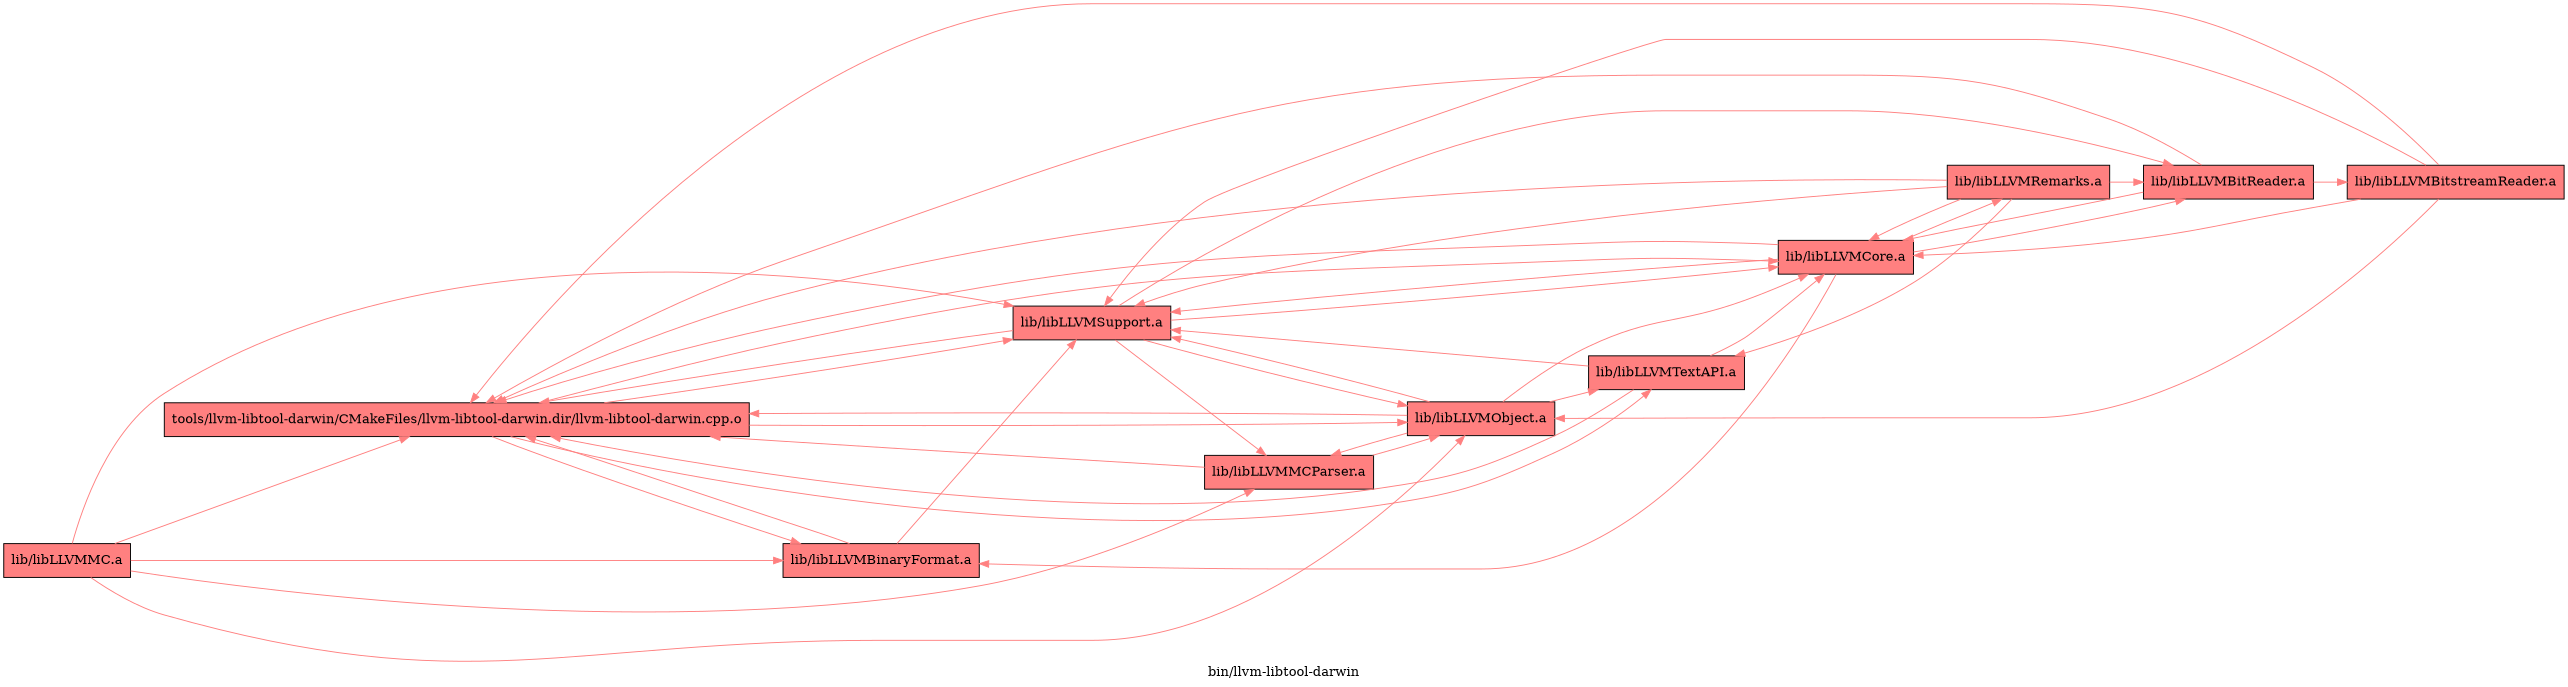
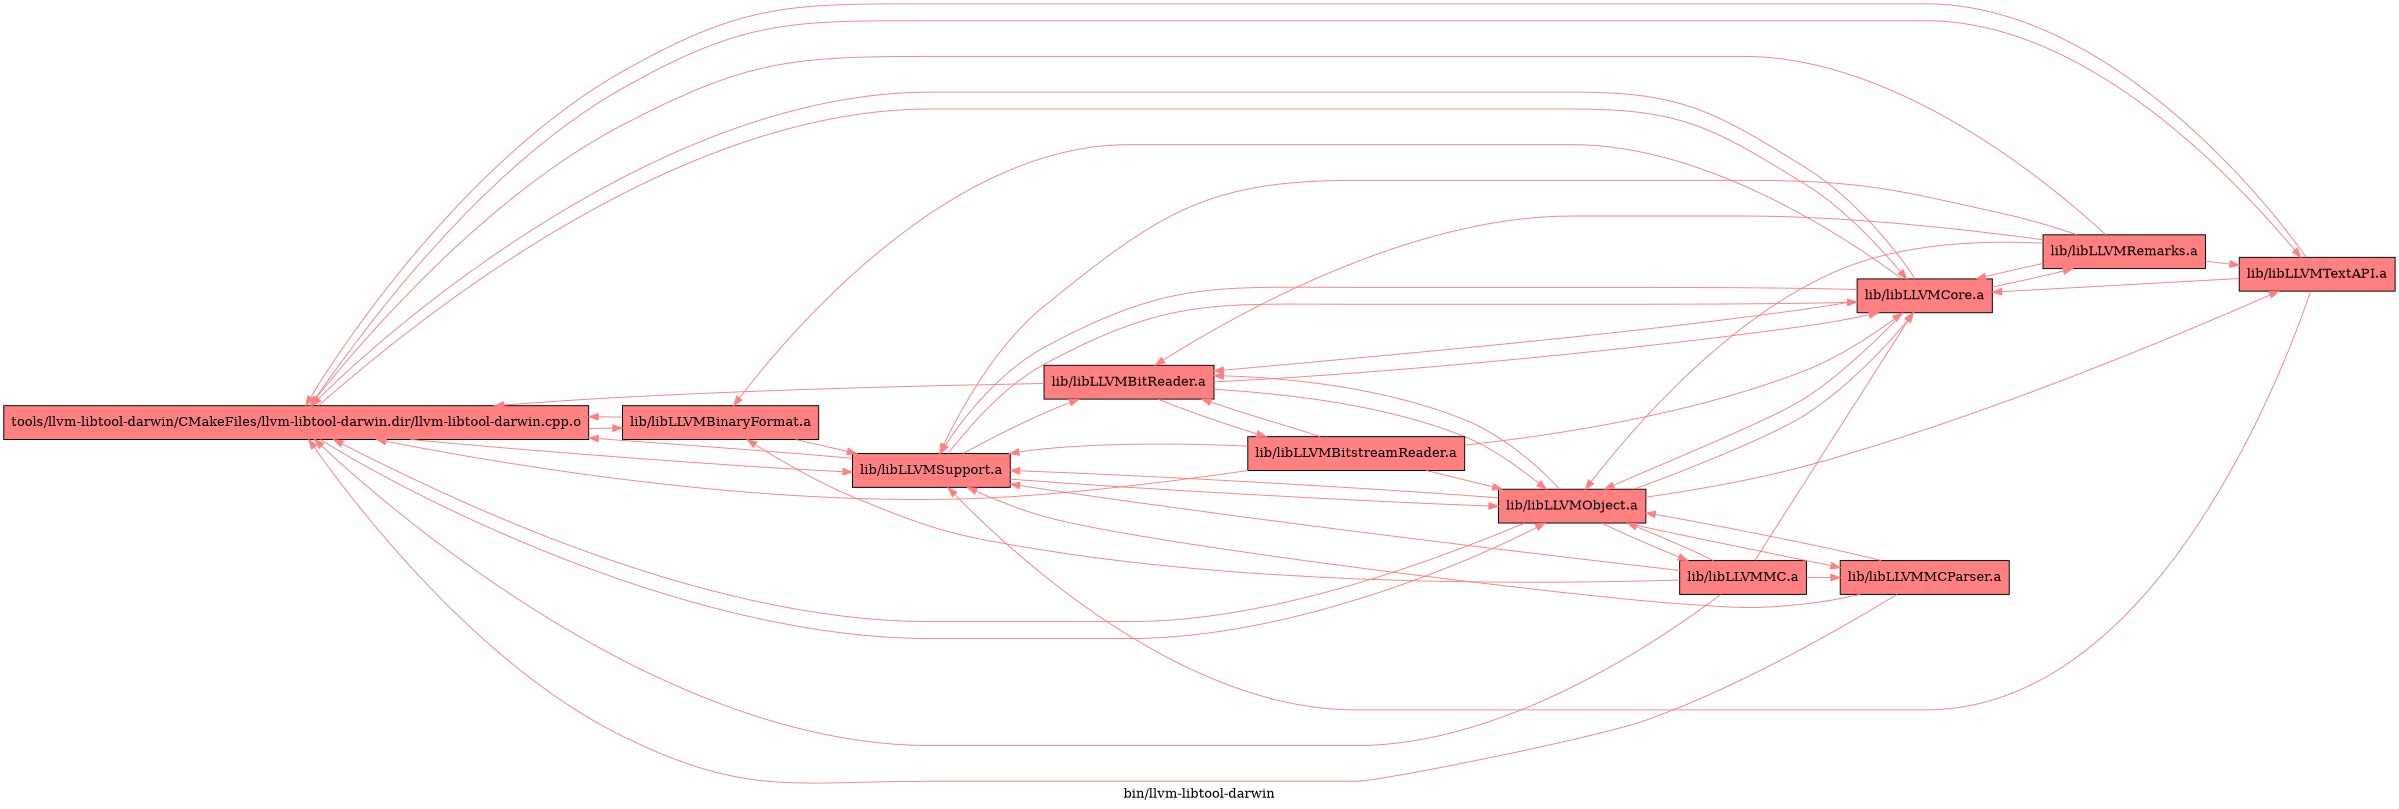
none -> (1821, 279)
(1187, 395) -> (1370, 569)
none -> (1404, 400)
none -> (1384, 412)
none -> (1770, 417)
none -> (1265, 420)
none -> (1831, 441)
none -> (1640, 541)
